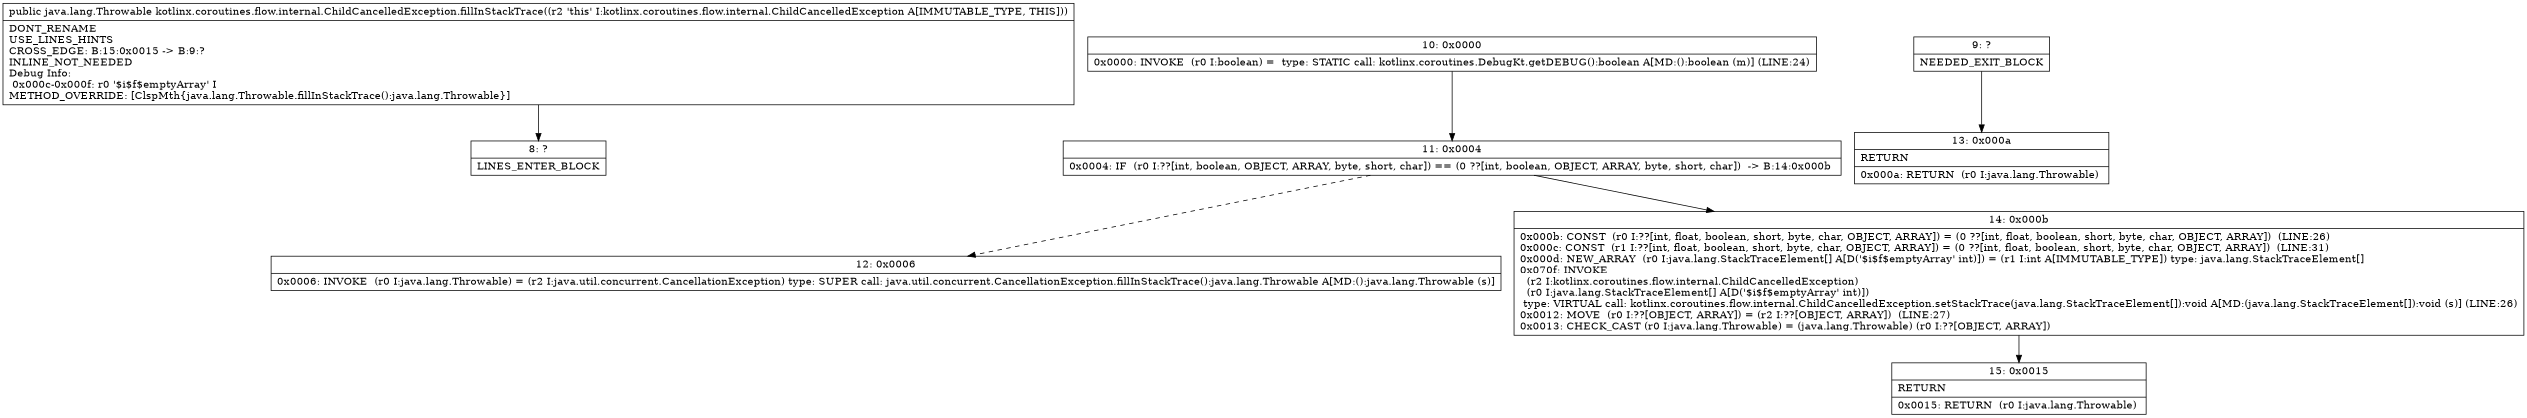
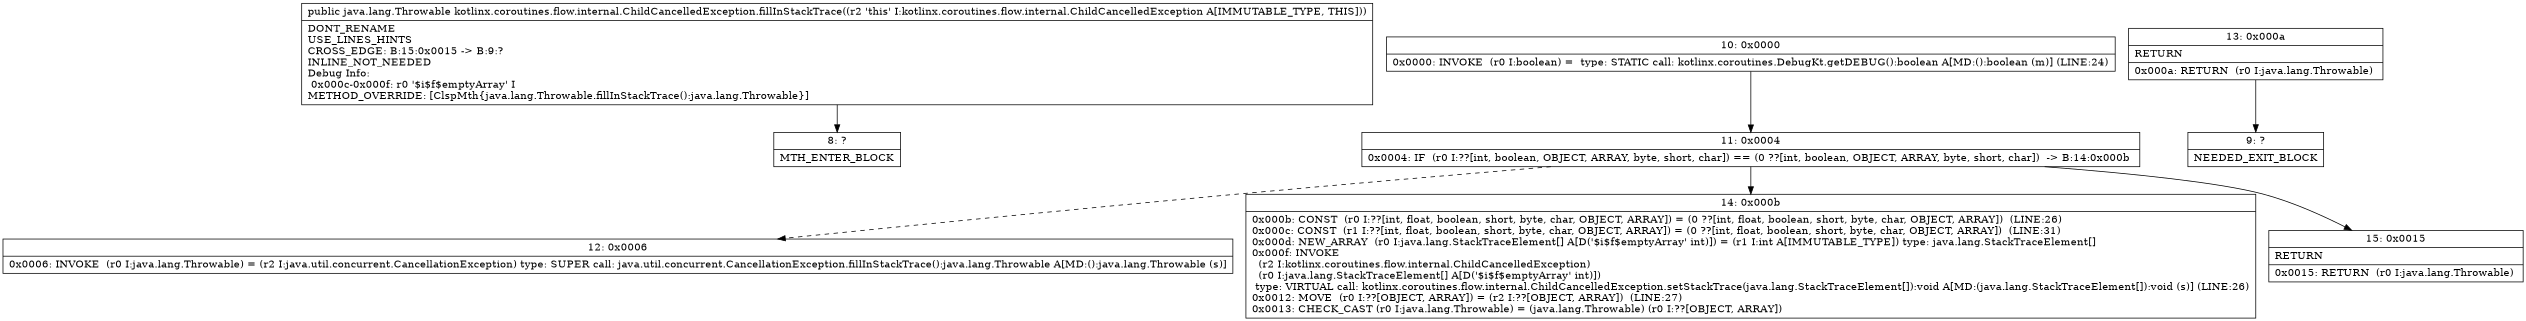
(1982, 98) -> (2256, 102)
(538, 166) -> (837, 158)
(1567, 270) -> (1299, 253)
(2019, 345) -> (2198, 182)
